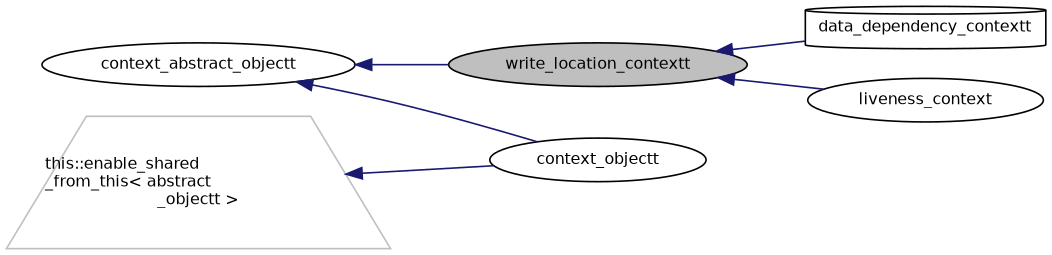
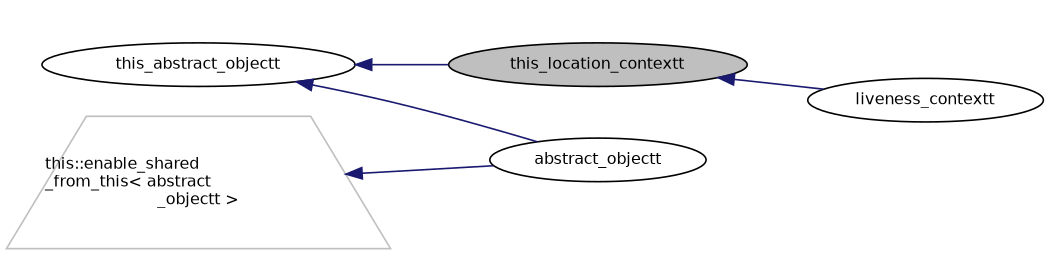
(926, 28) -> none
(199, 65) -> (199, 65)
(598, 65) -> (598, 65)
(926, 100) -> (926, 100)
(598, 160) -> (598, 160)
